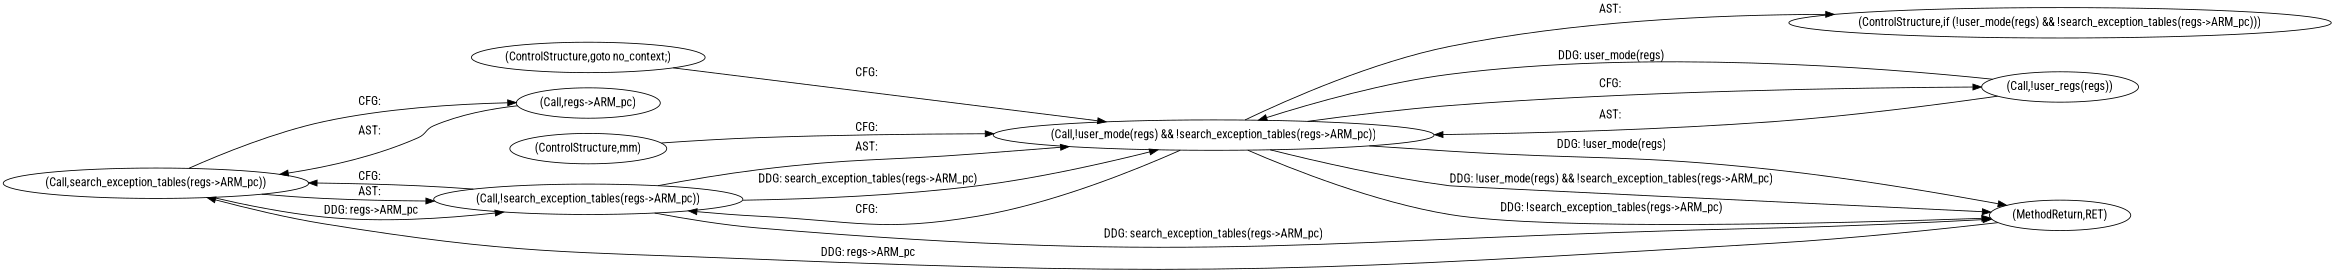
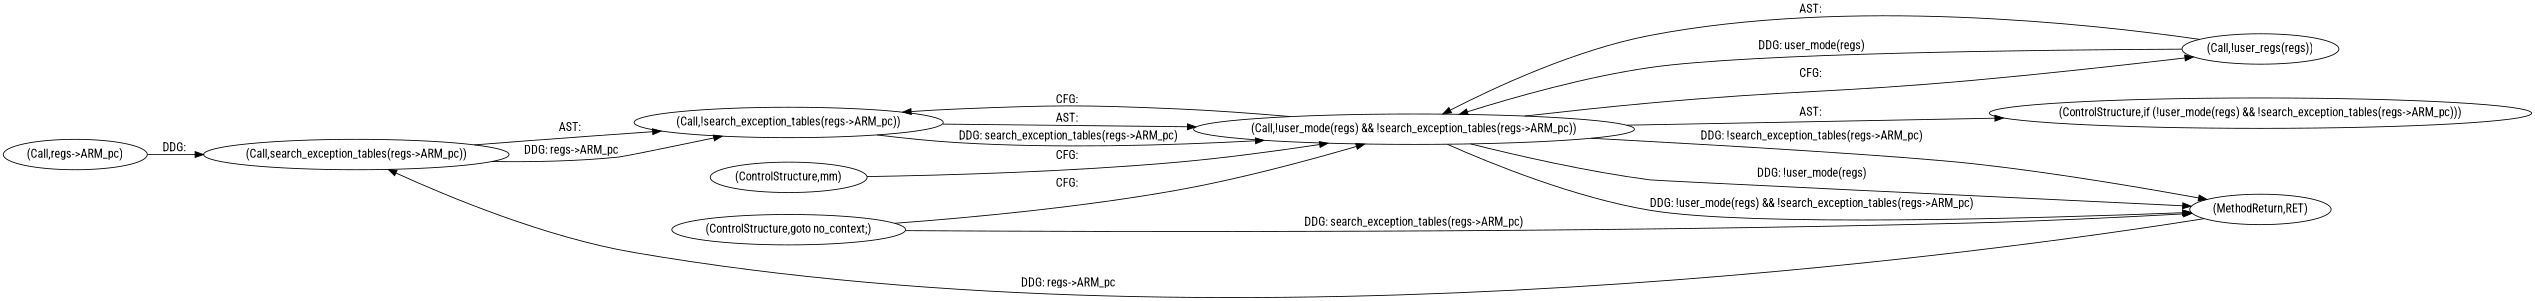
(344, 118) -> none
(371, 131) -> (175, 148)
(395, 185) -> none
(1318, 244) -> (1545, 230)
